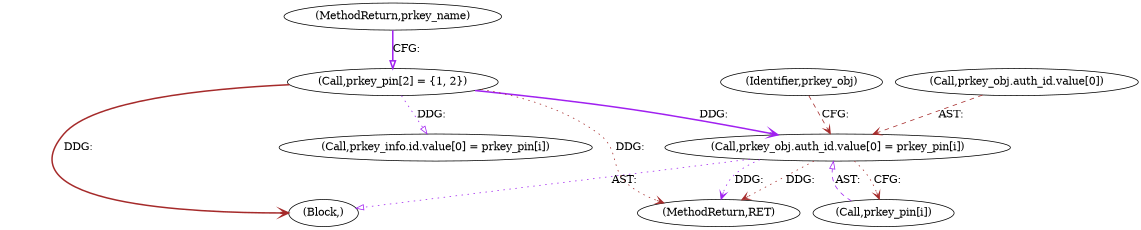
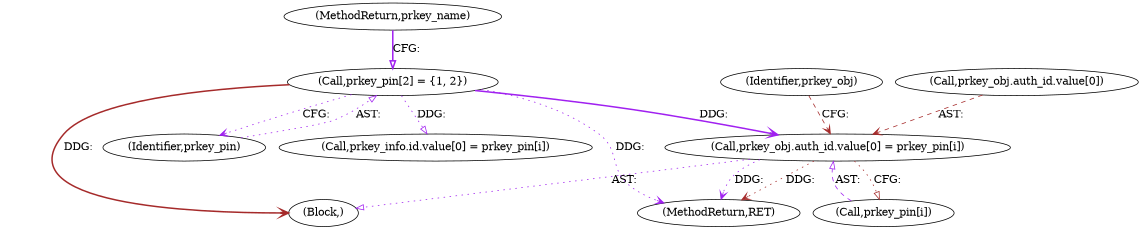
(585, 124) -> (585, 124)
none -> (184, 148)
(868, 175) -> (868, 175)
